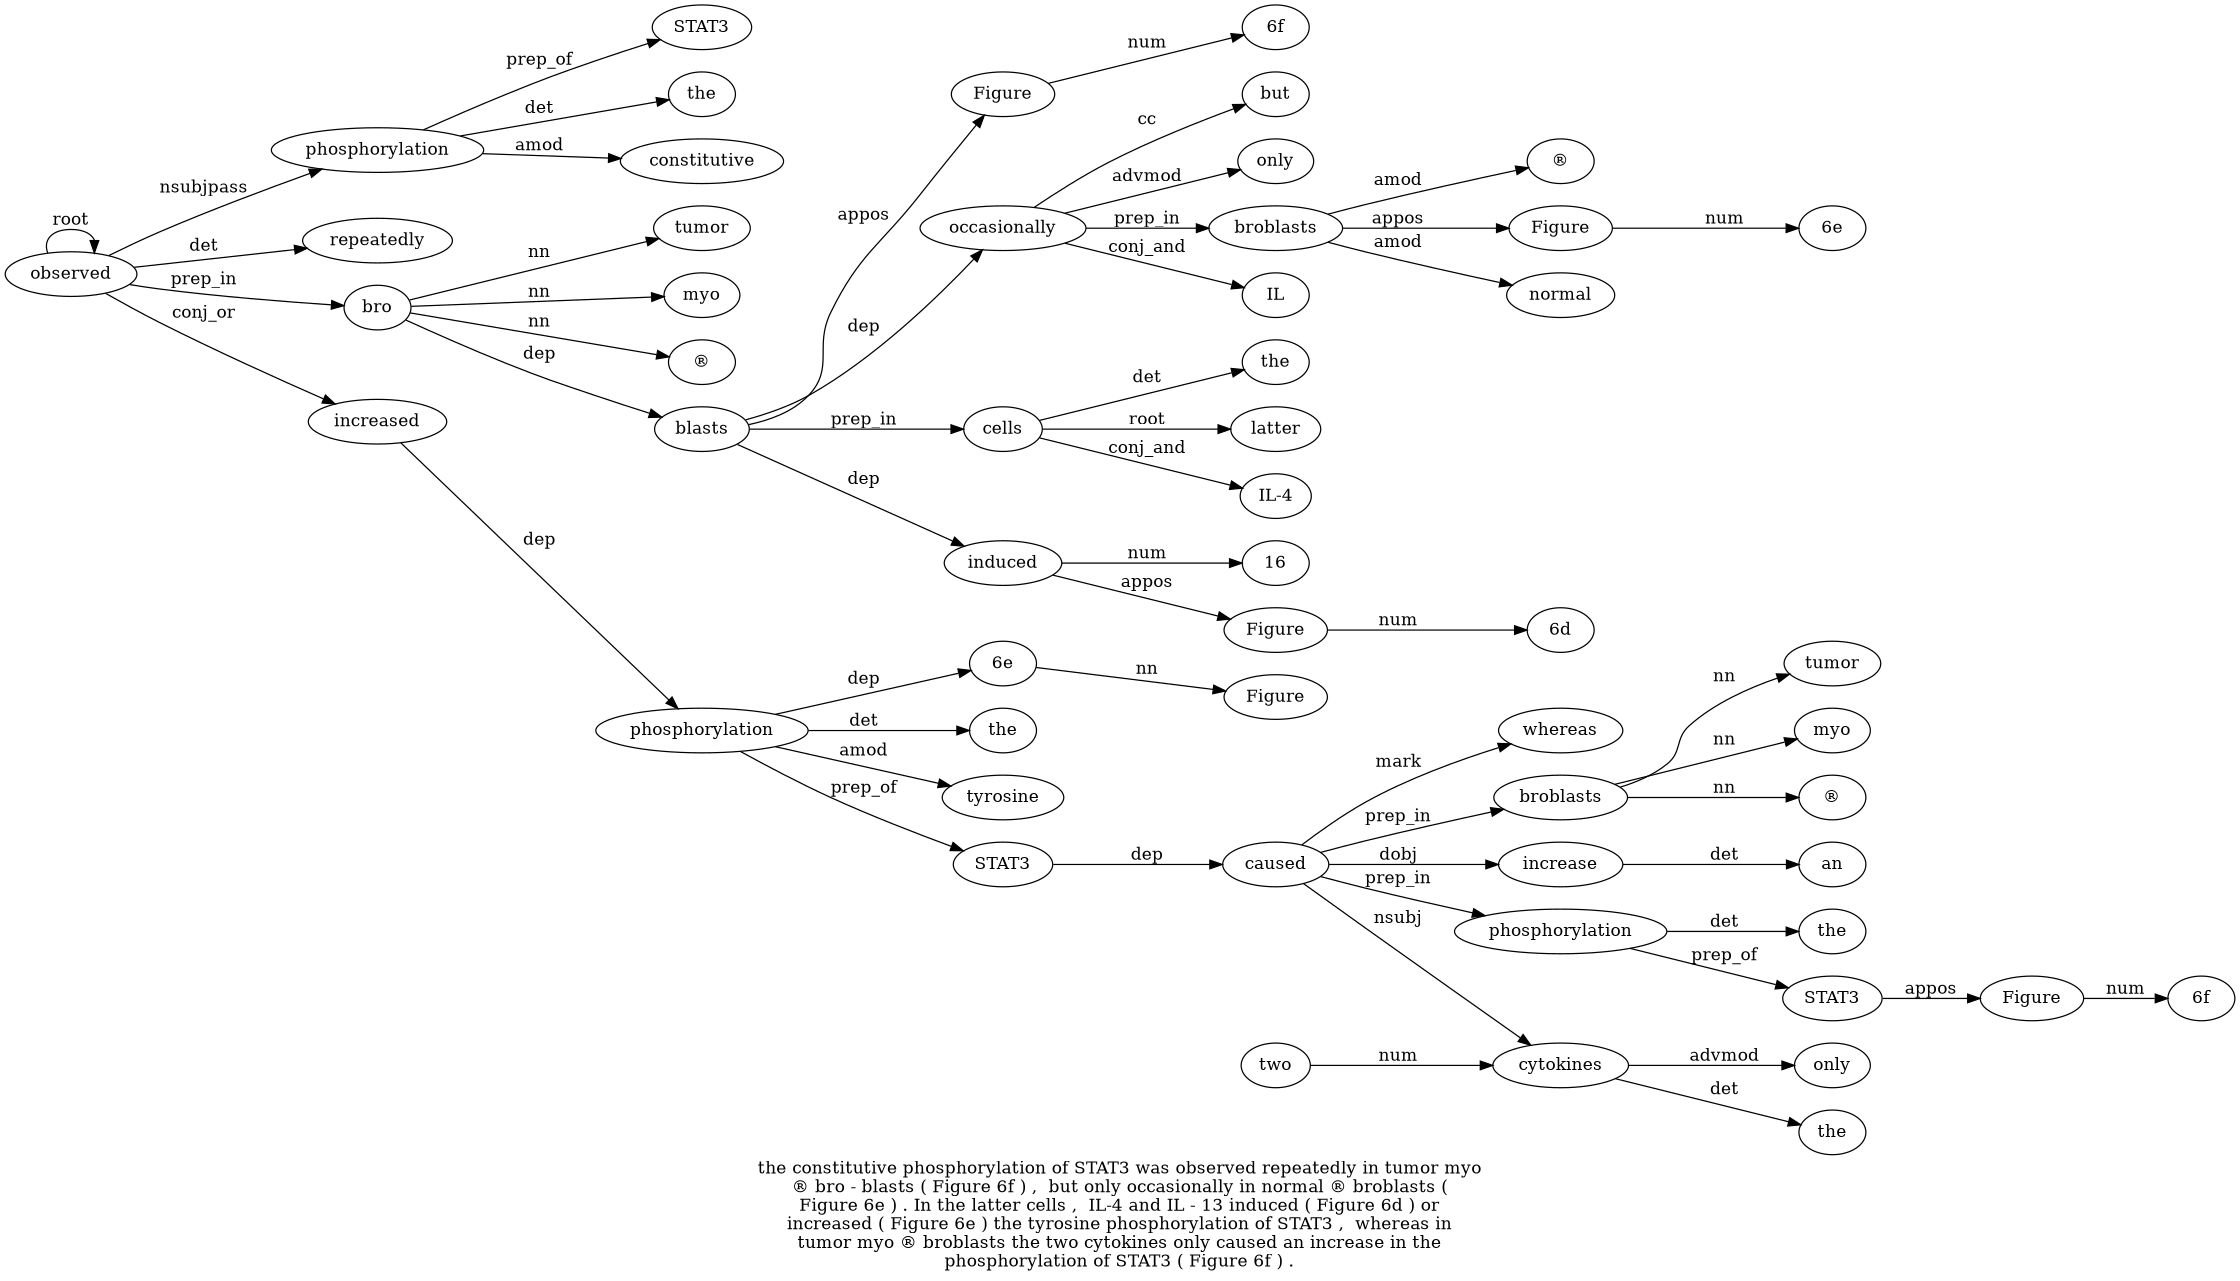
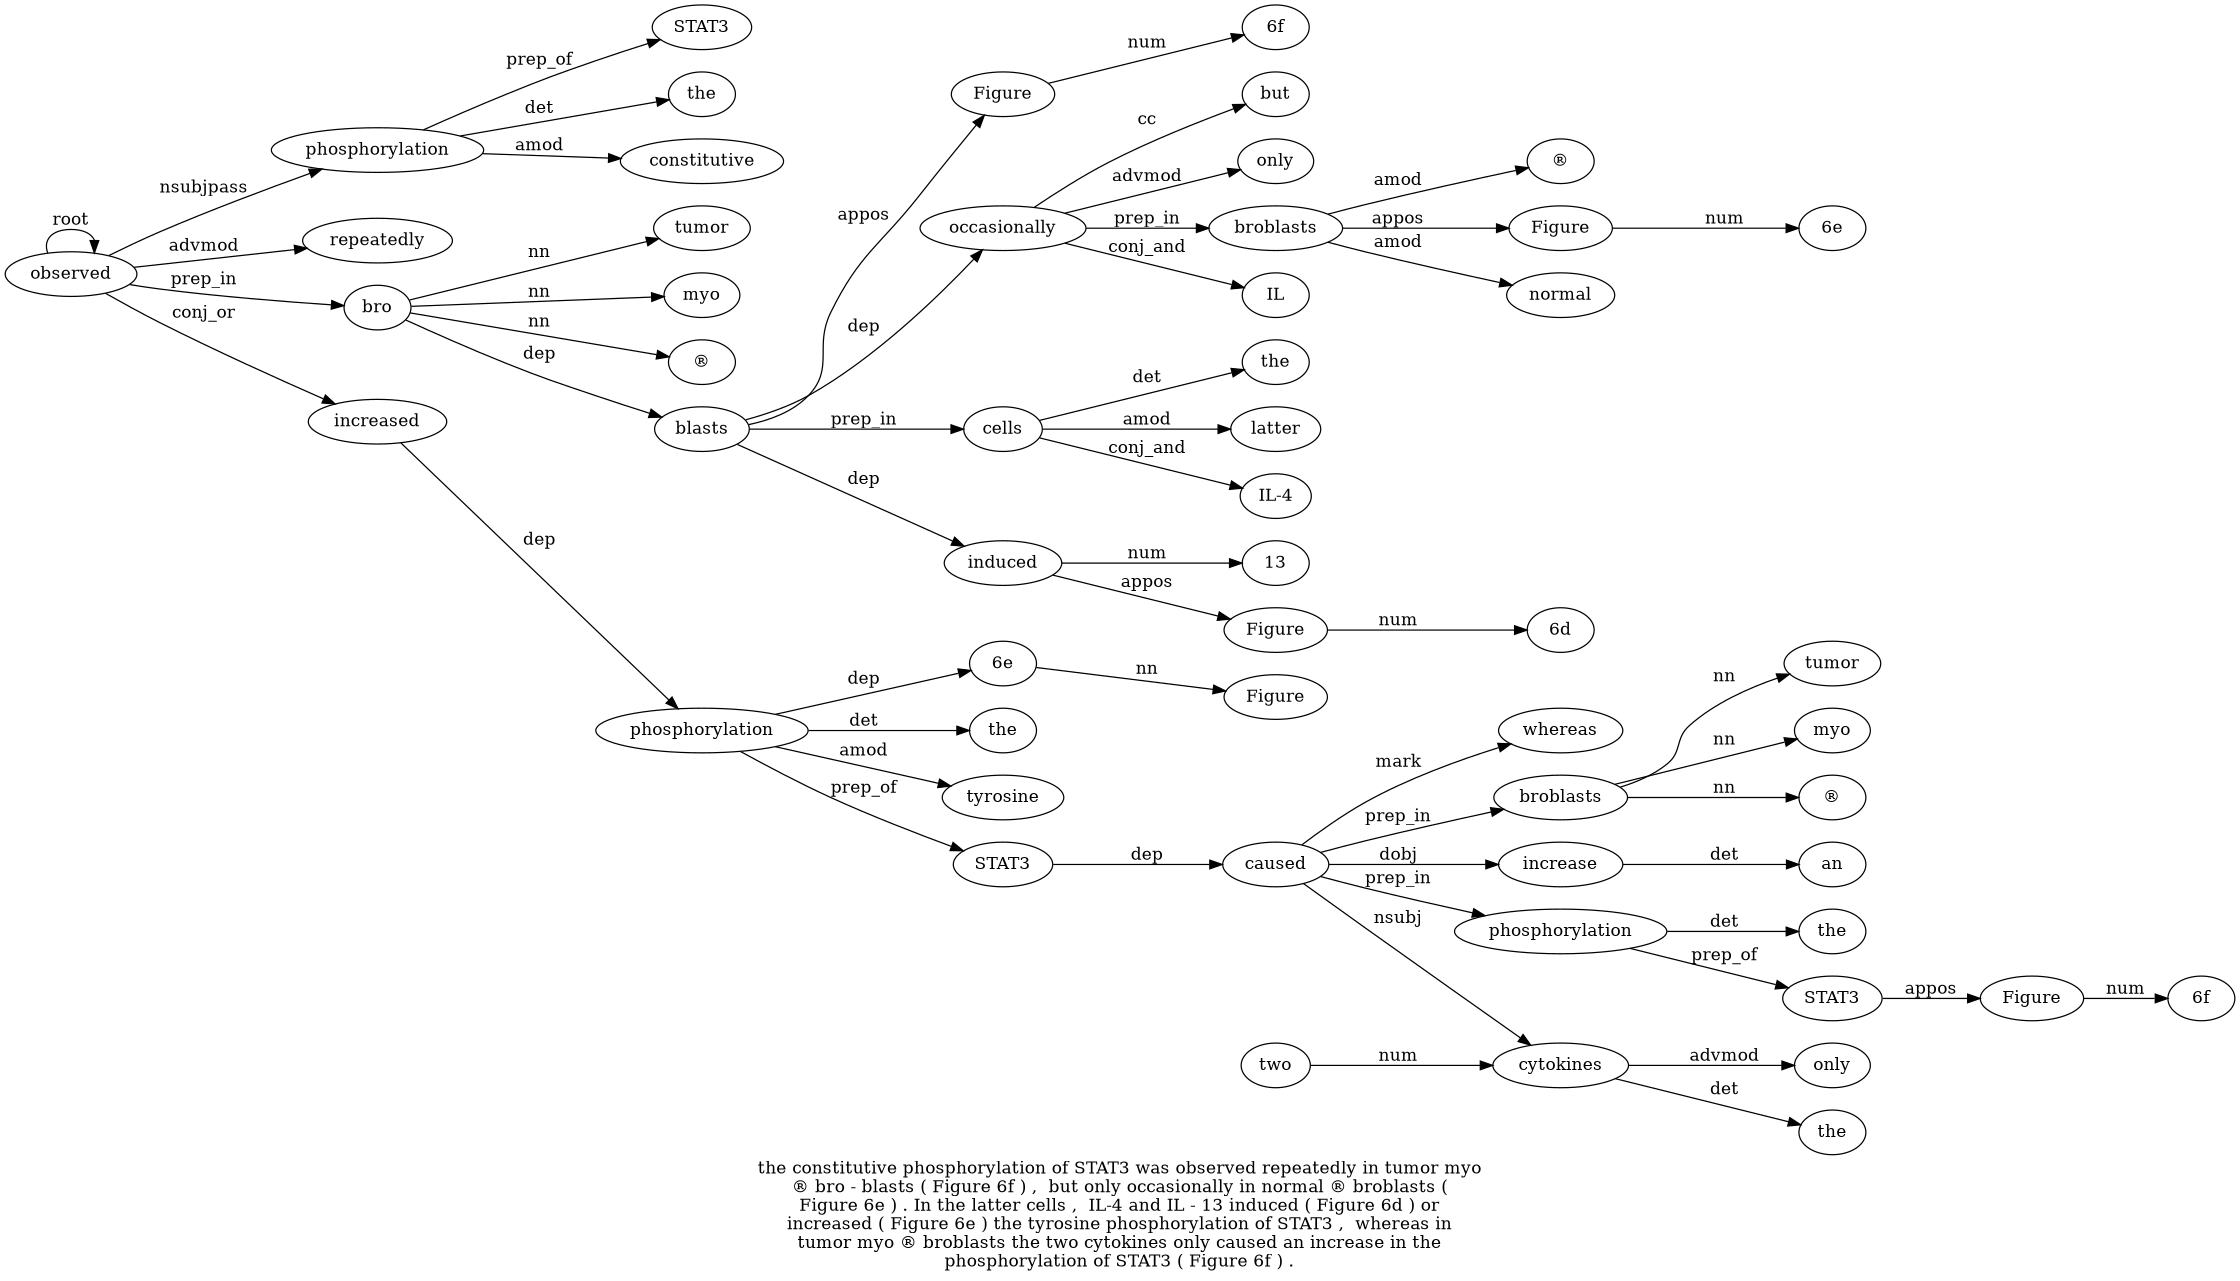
(204, 246) -> (204, 246)
(1147, 420) -> (1147, 420)
(1276, 563) -> (1276, 563)
